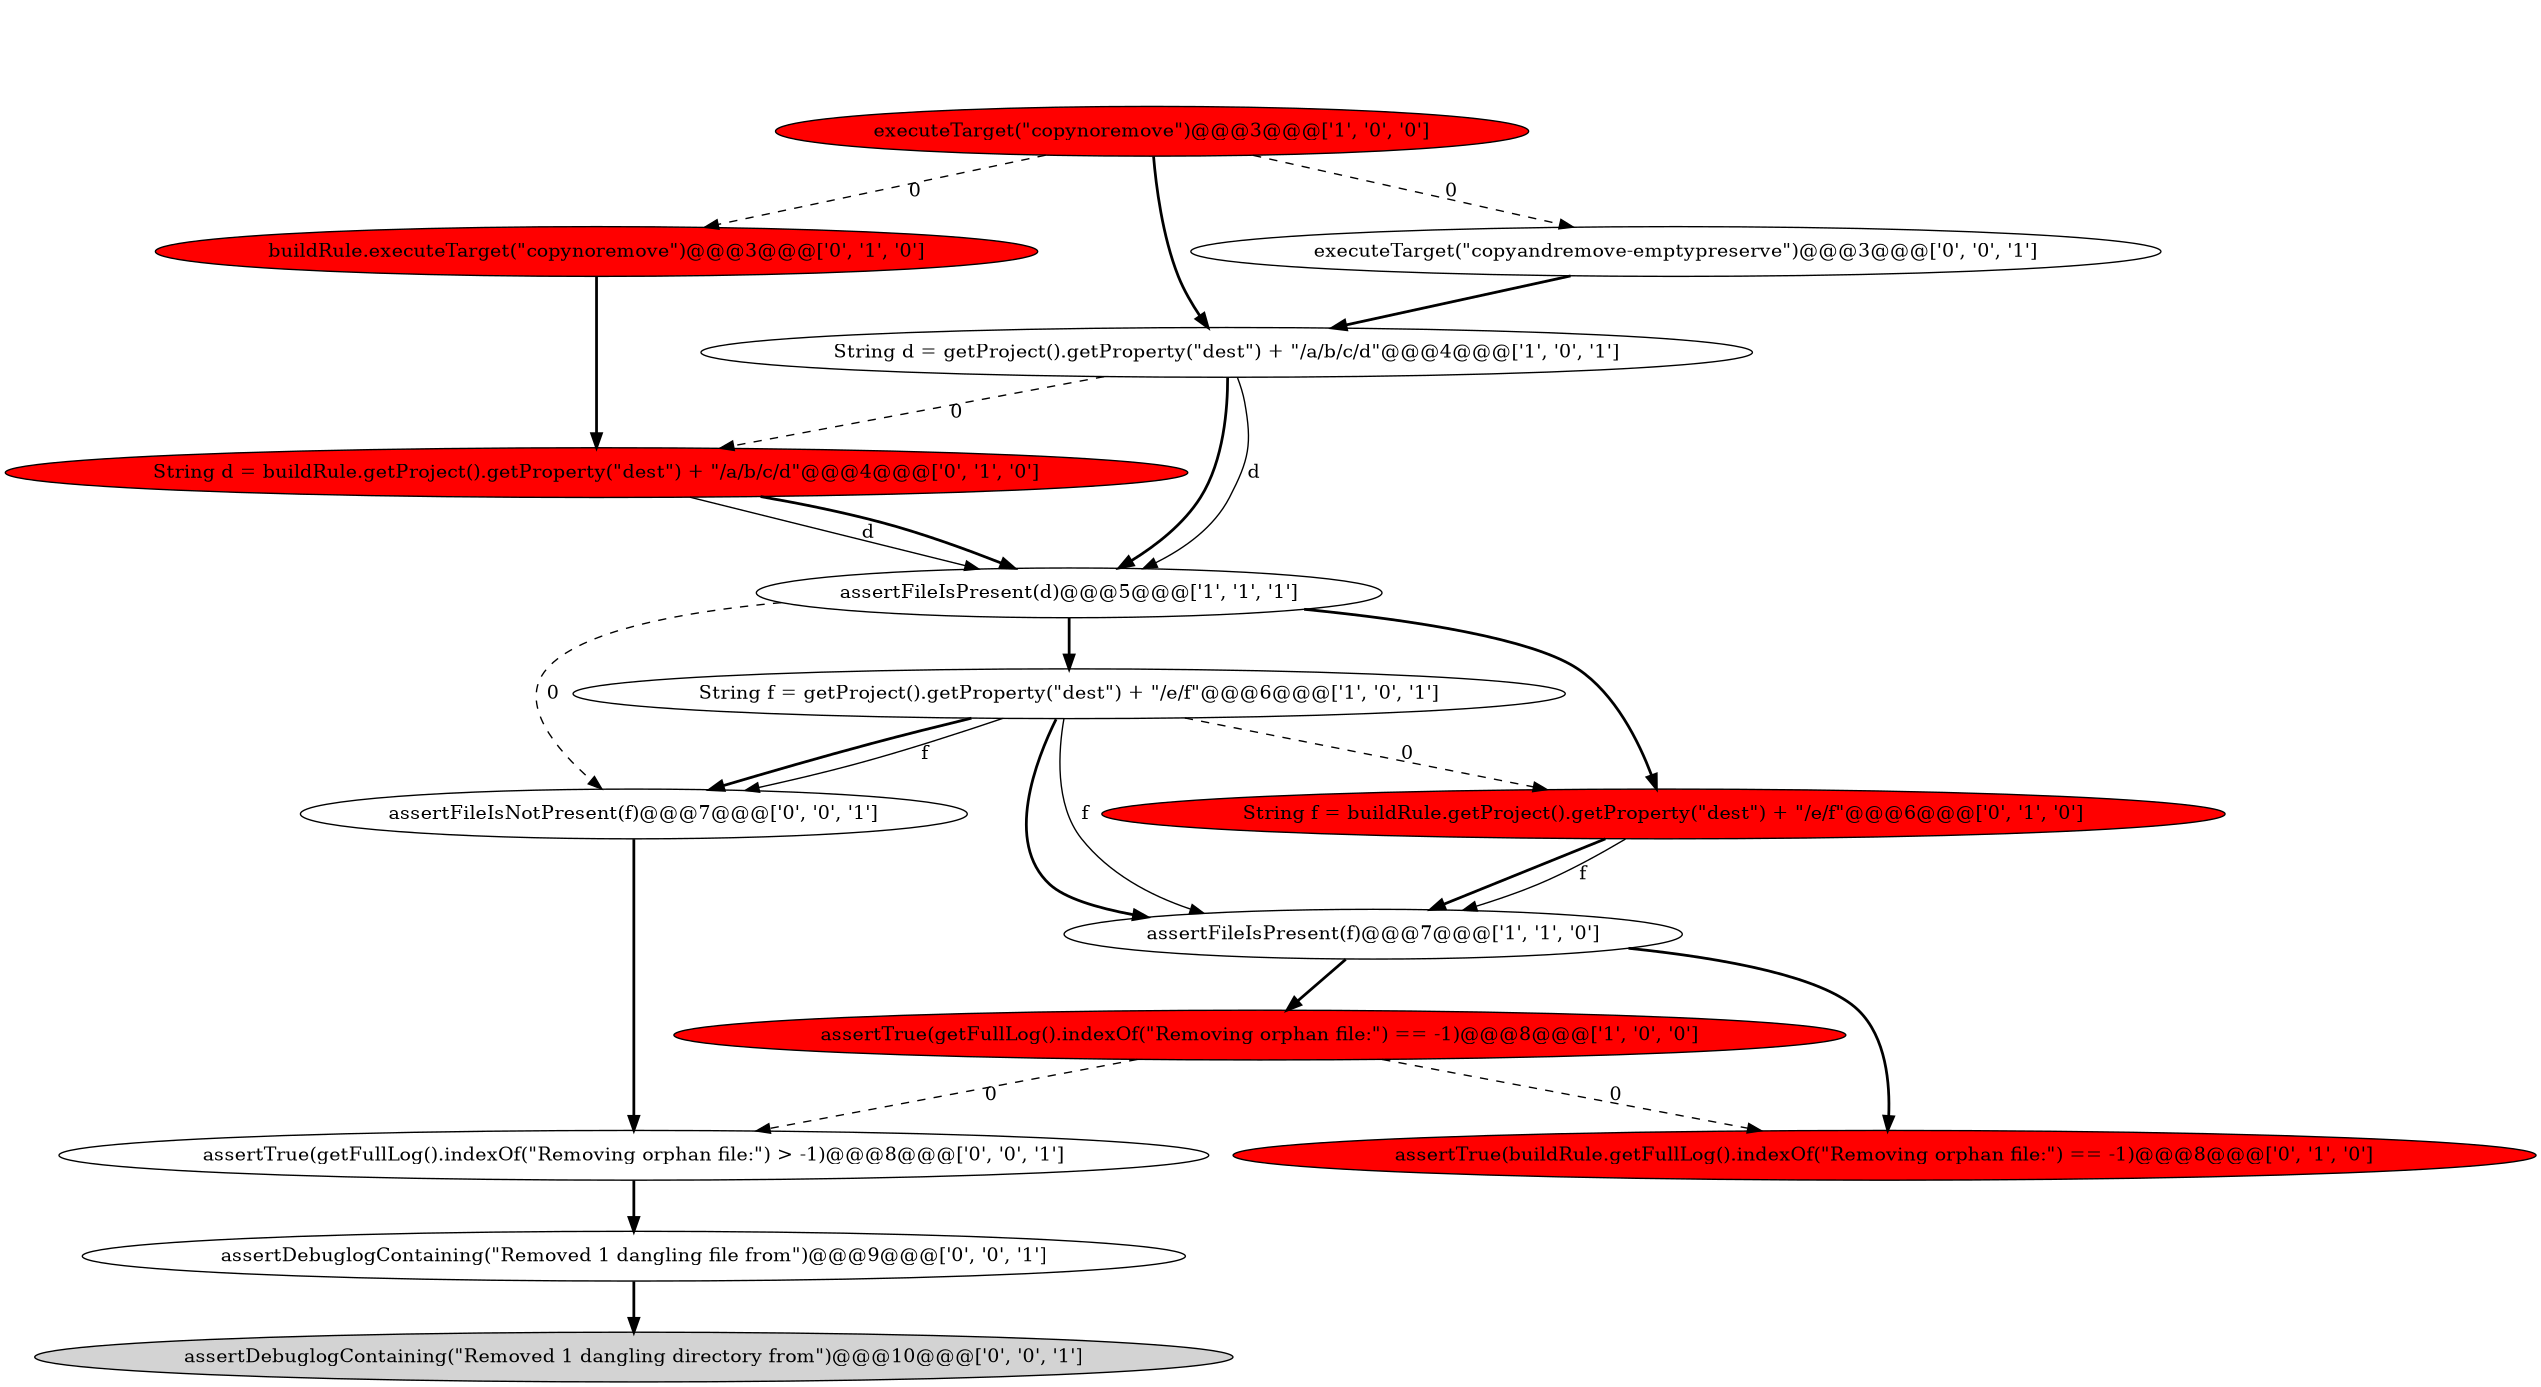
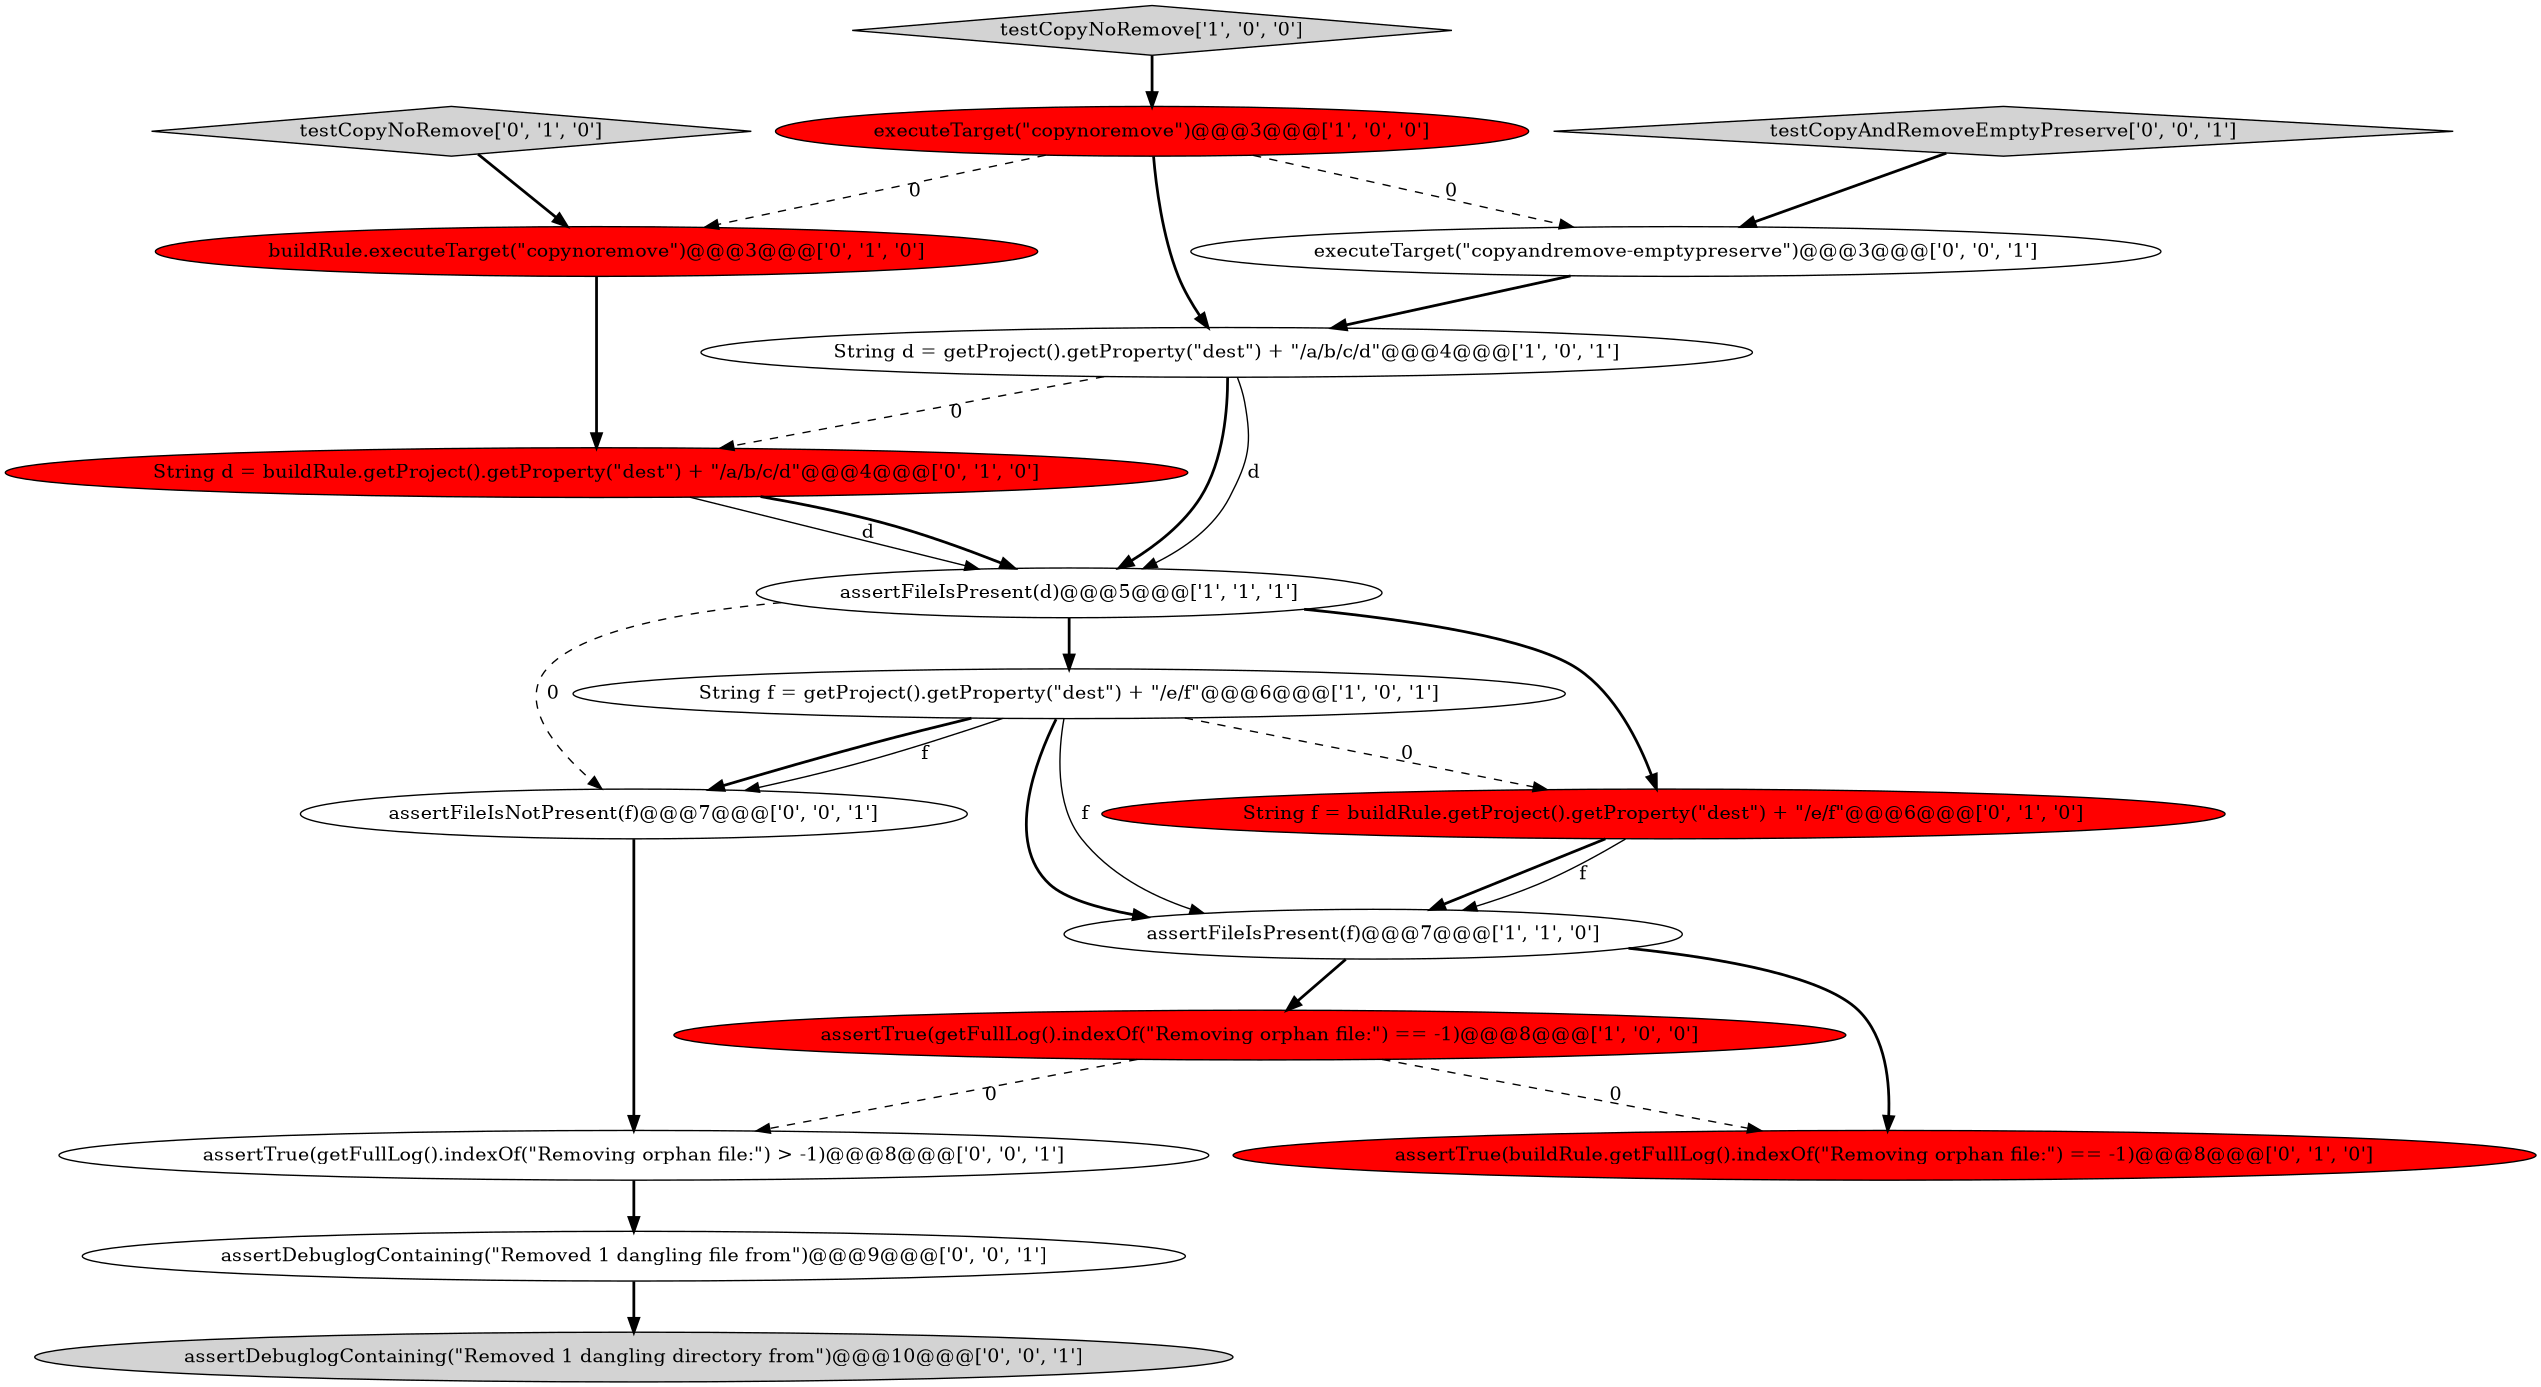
none -> (1152, 30)
none -> (451, 131)
none -> (2003, 131)
